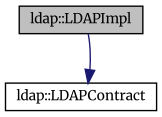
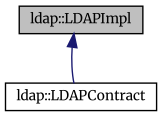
(90, 52) -> (72, 65)
